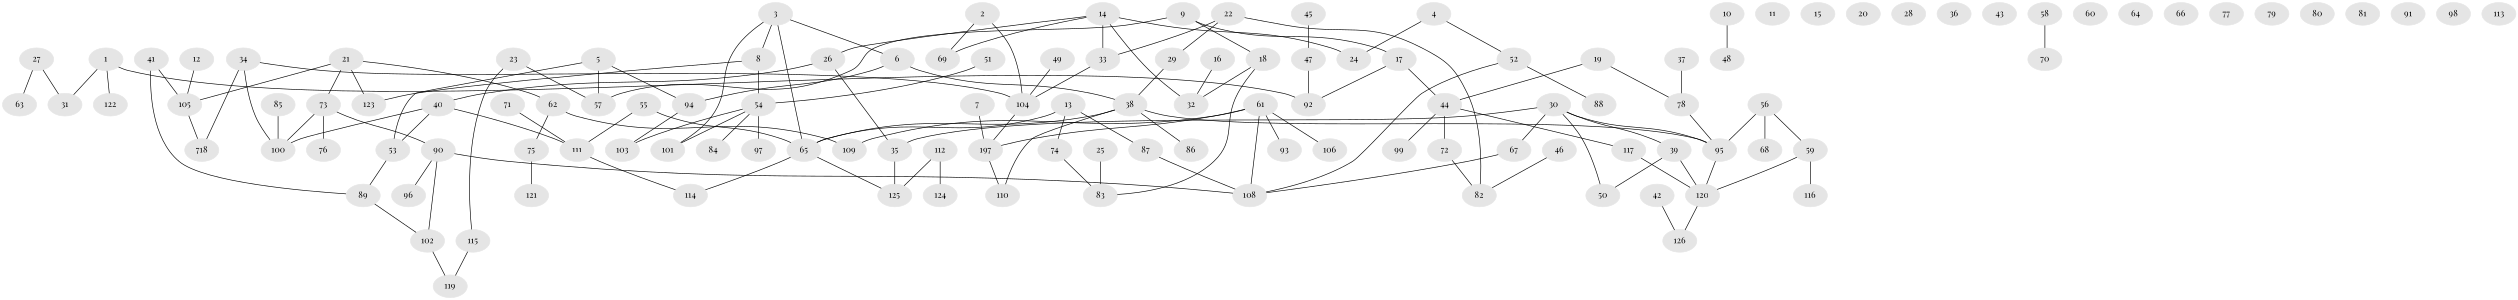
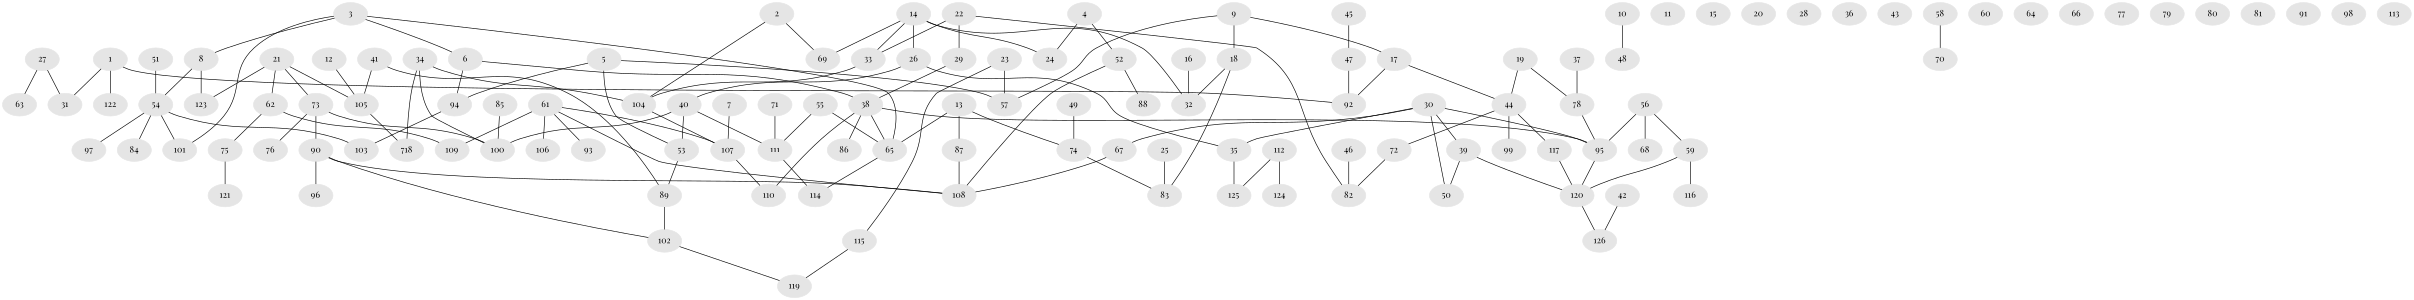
(1040, 82) -> (1074, 127)
(986, 150) -> (728, 150)
(848, 172) -> none
